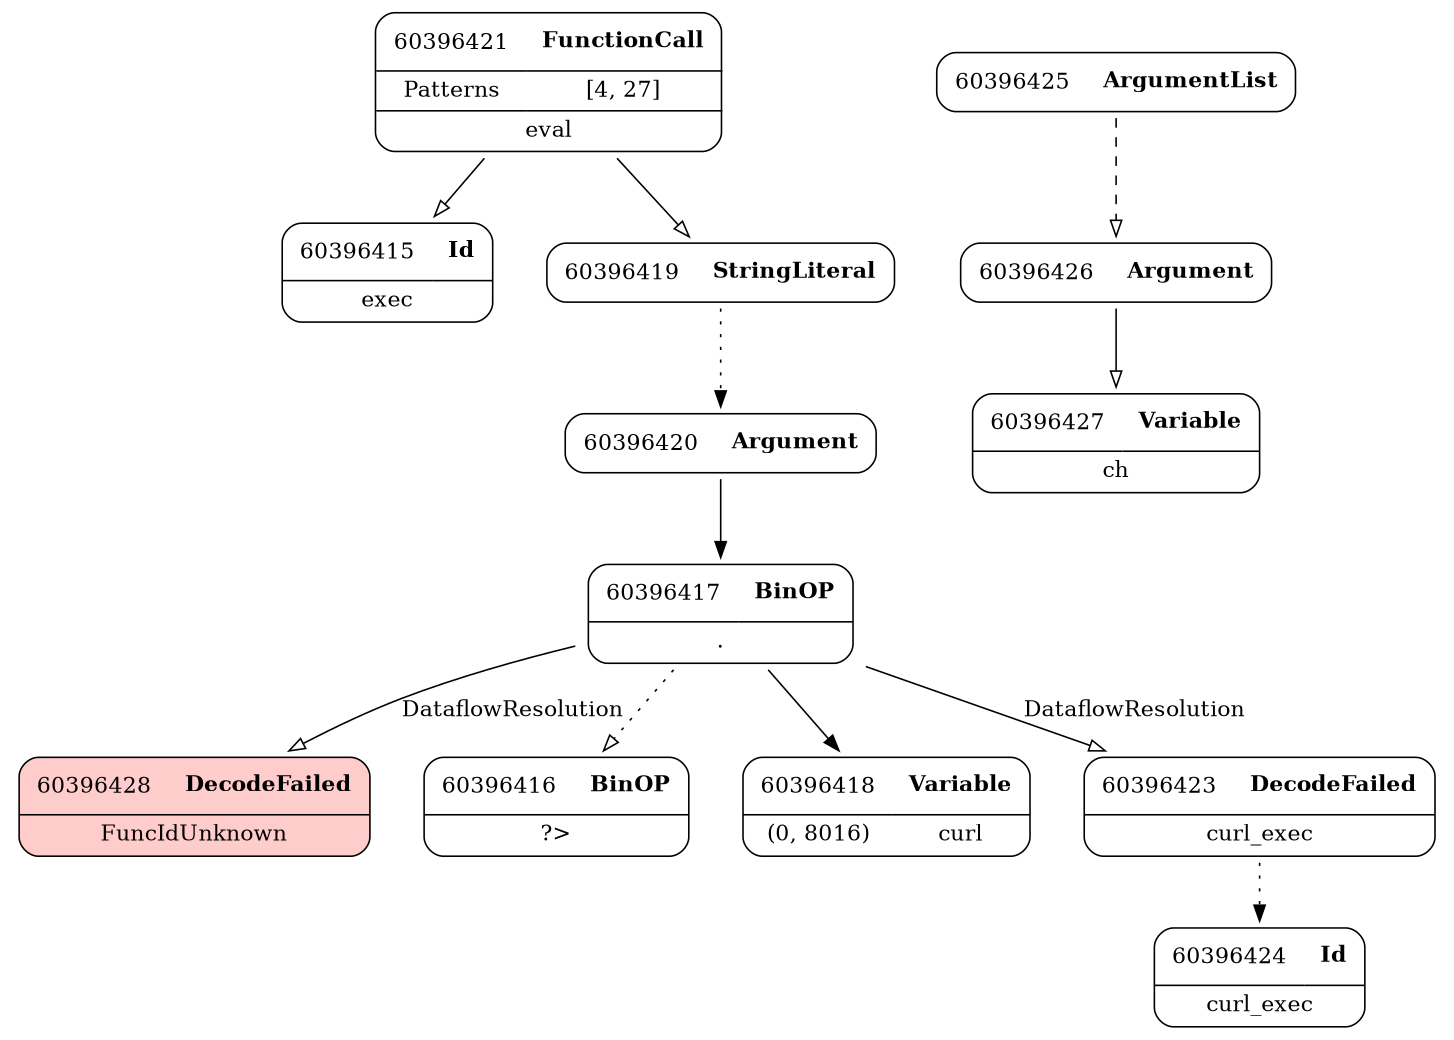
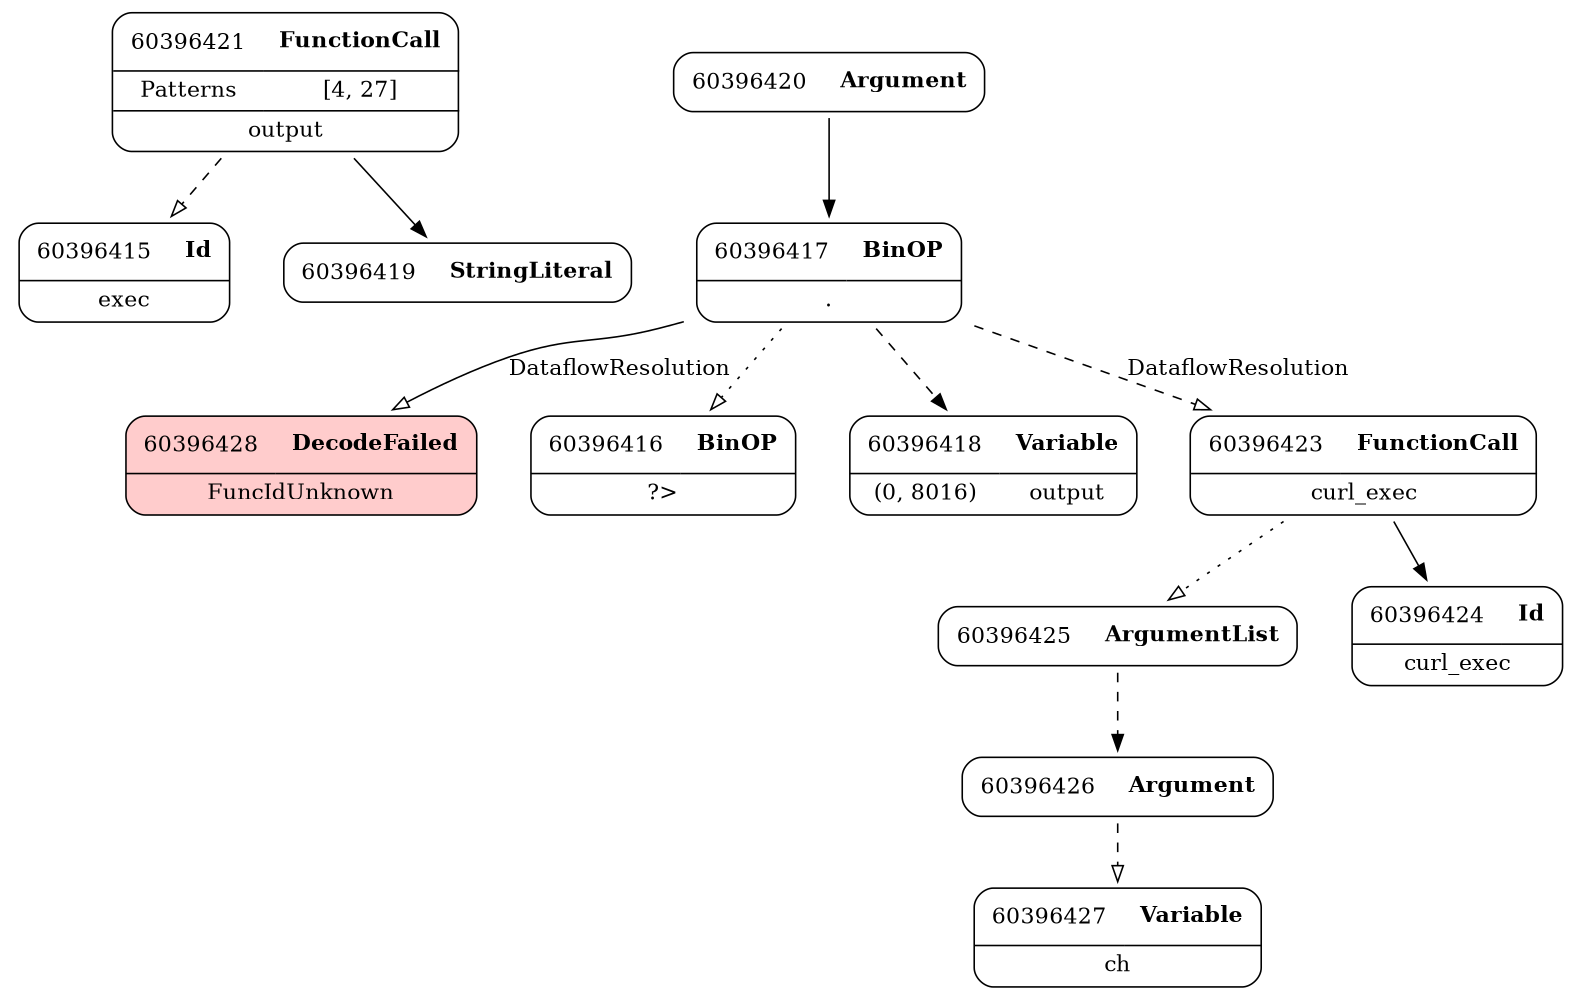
(549, 130) -> (286, 130)
(1116, 169) -> (1118, 703)
(465, 181) -> (202, 181)
(648, 192) -> (385, 192)
(1116, 340) -> (1118, 844)
(721, 349) -> none
none -> (1233, 556)
(798, 704) -> (906, 363)
(978, 706) -> (1085, 365)
(1334, 784) -> (1438, 443)
(961, 834) -> (1067, 493)
(1260, 884) -> (1406, 544)
